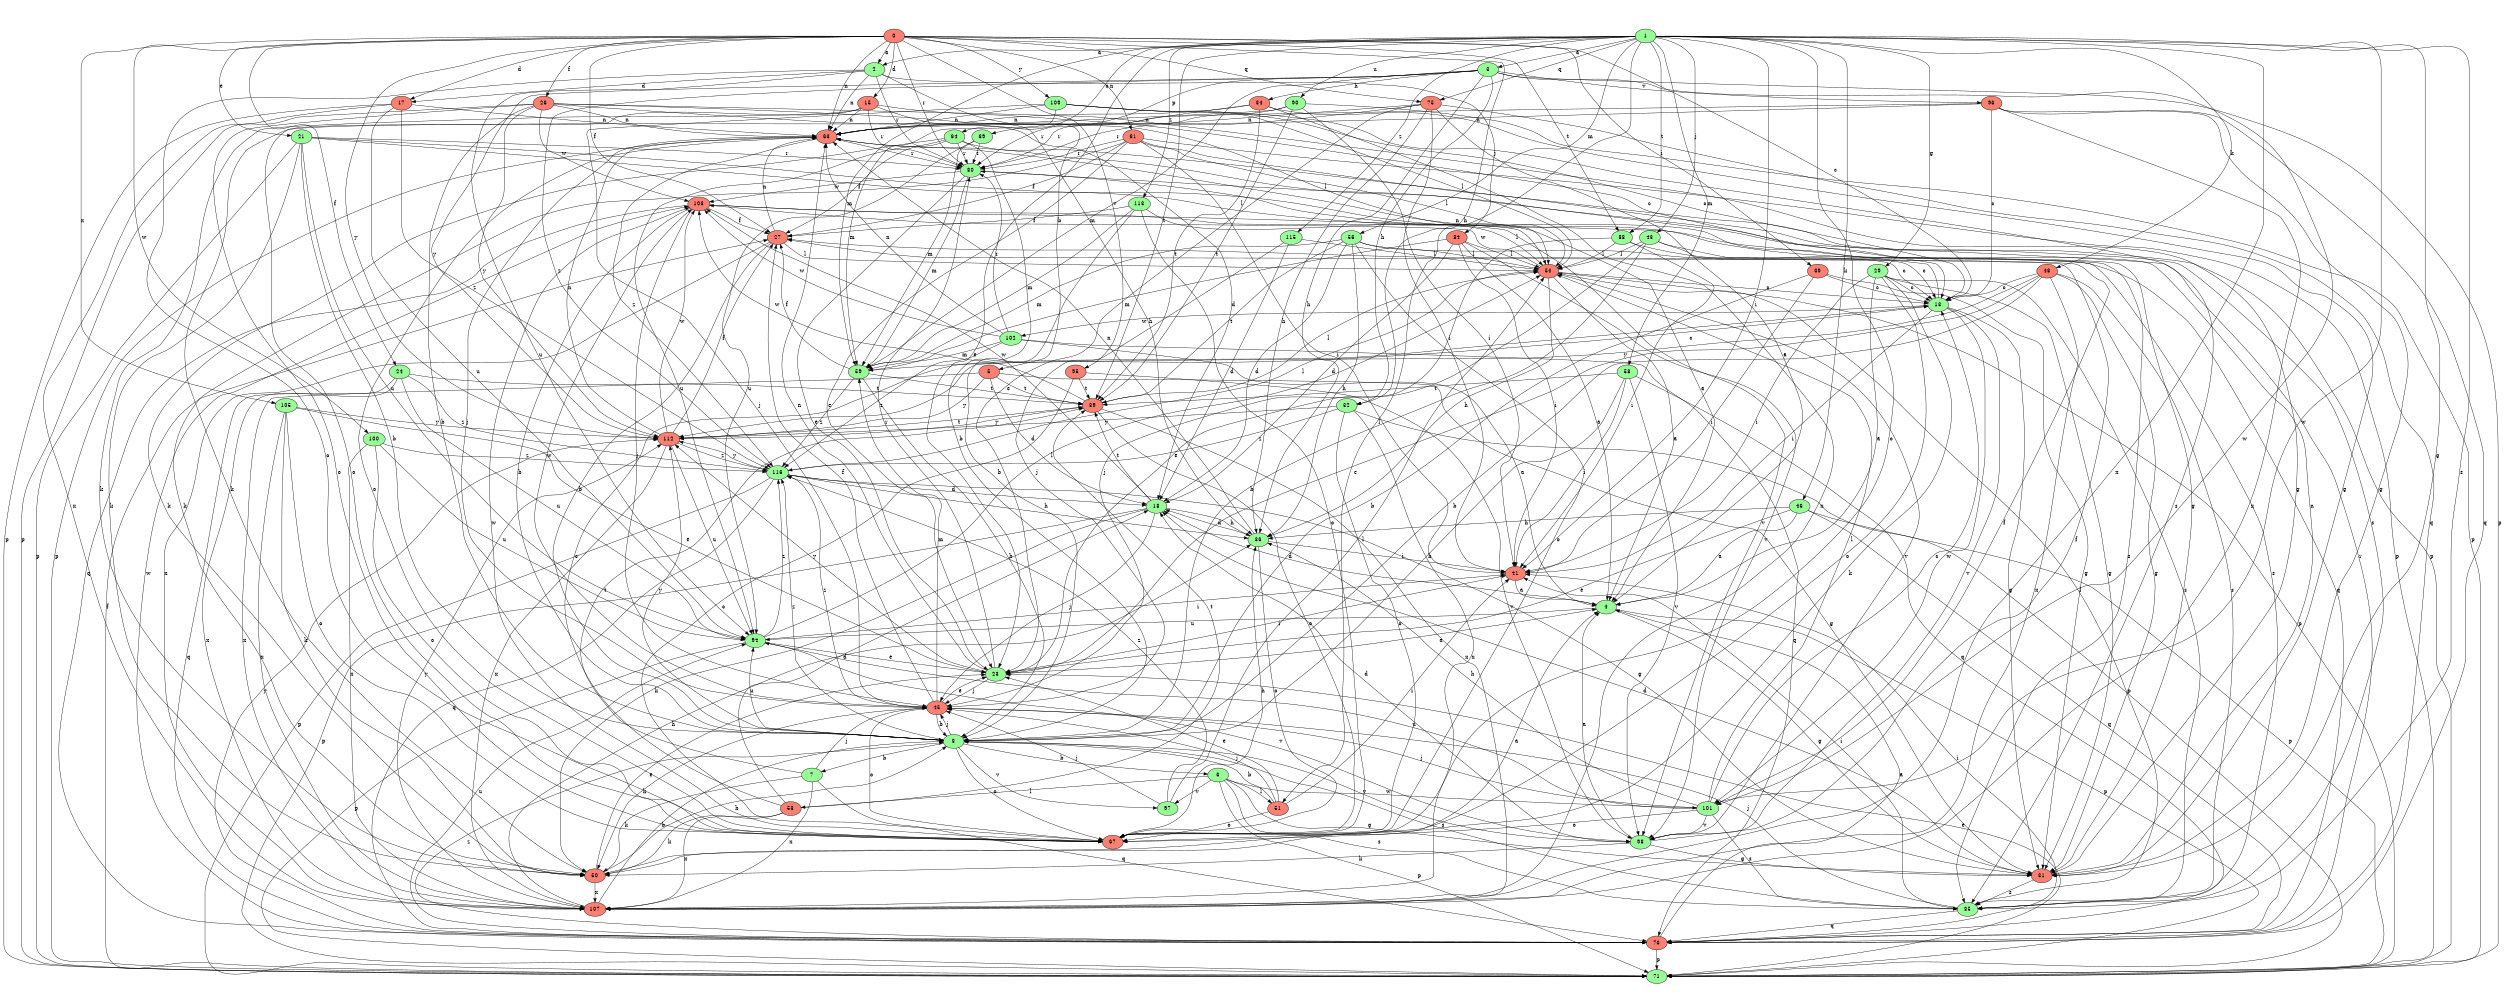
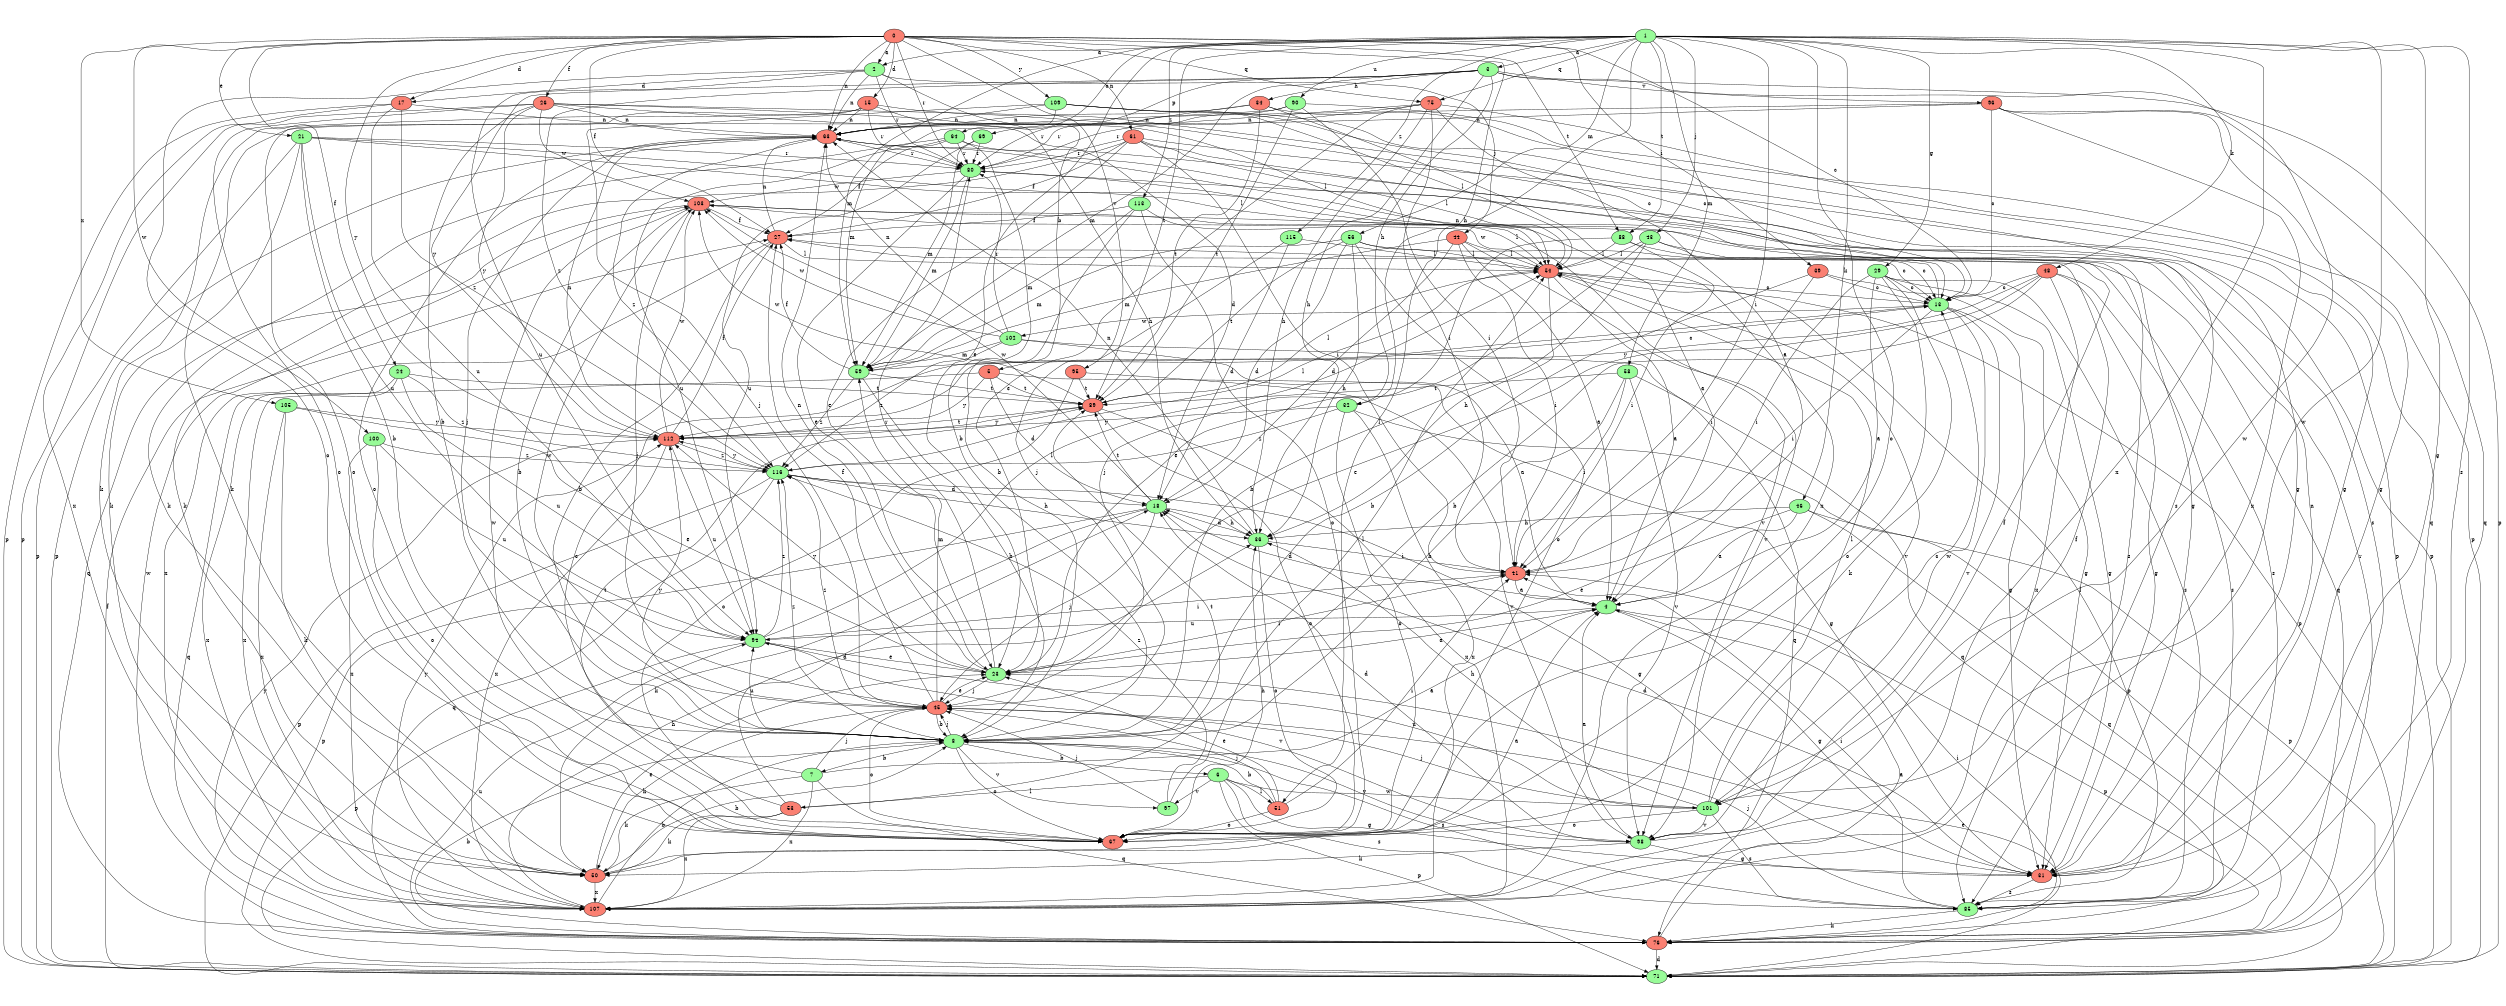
(1457, 238) -> (1457, 238)
none -> (1244, 753)
(568, 811) -> none
(469, 842) -> (469, 842)
(1832, 926) -> (1832, 926)
(1659, 960) -> (1659, 960)
